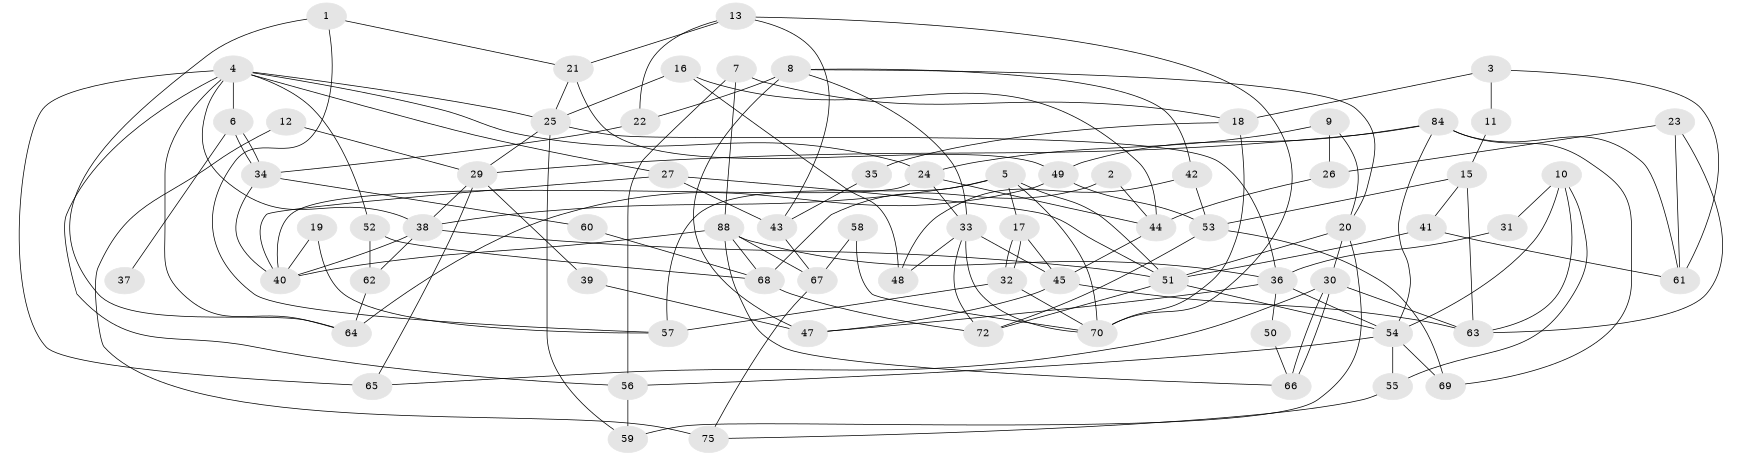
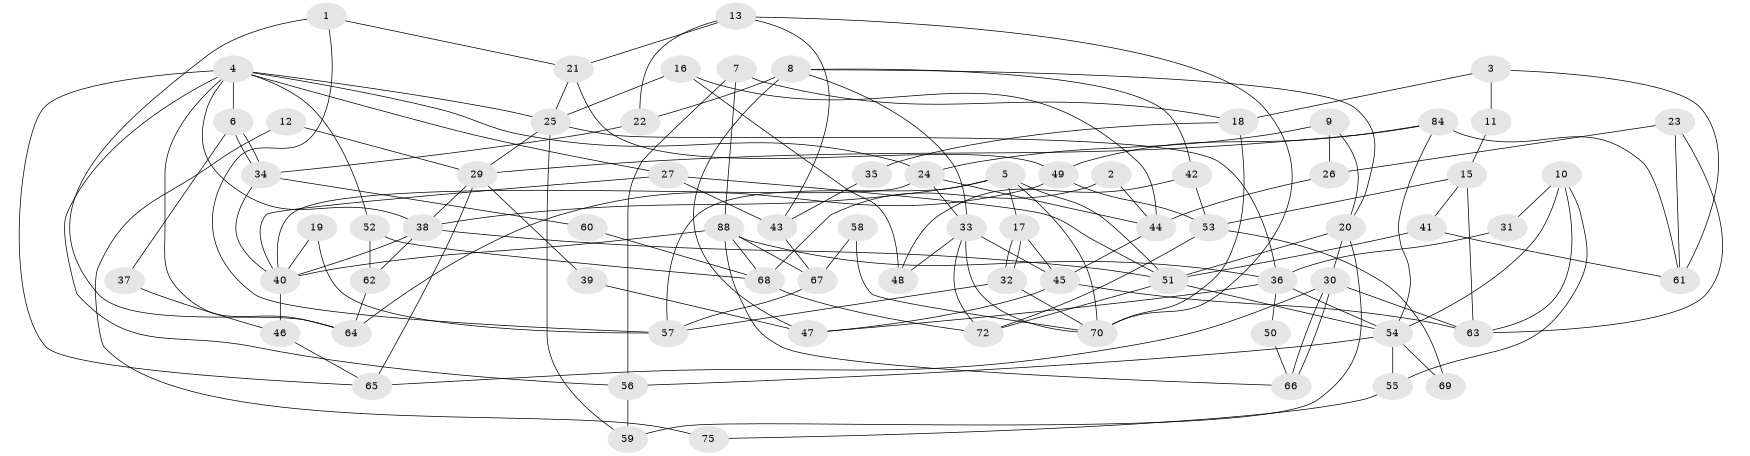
(1632, 248) -> none
none -> (280, 334)
(757, 356) -> (737, 309)
